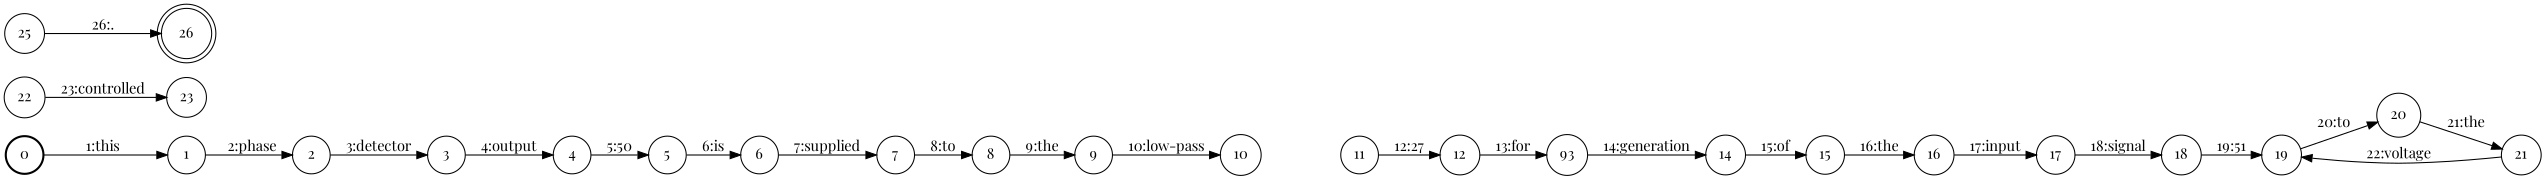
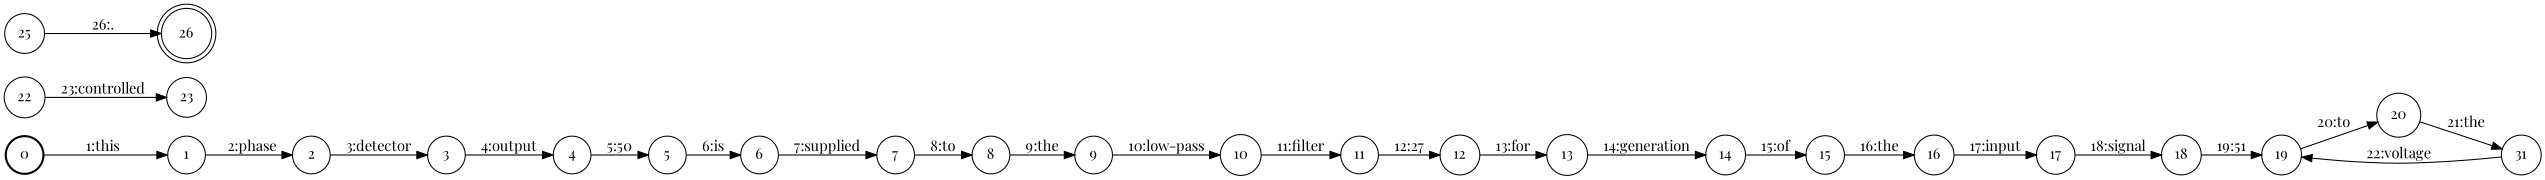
none -> (1296, 155)
(1567, 155) -> (1567, 155)
(2521, 155) -> (2521, 155)
